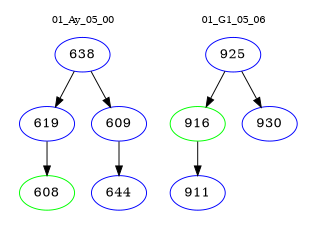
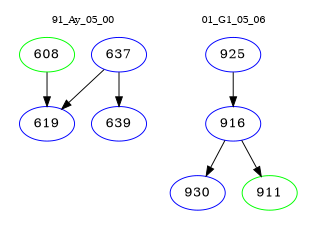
(83, 21) -> (83, 21)
(83, 55) -> (119, 55)
(249, 85) -> (218, 154)
(119, 124) -> (119, 124)
(198, 124) -> (233, 124)
(47, 154) -> (47, 85)
(119, 193) -> none
(198, 193) -> (270, 193)
